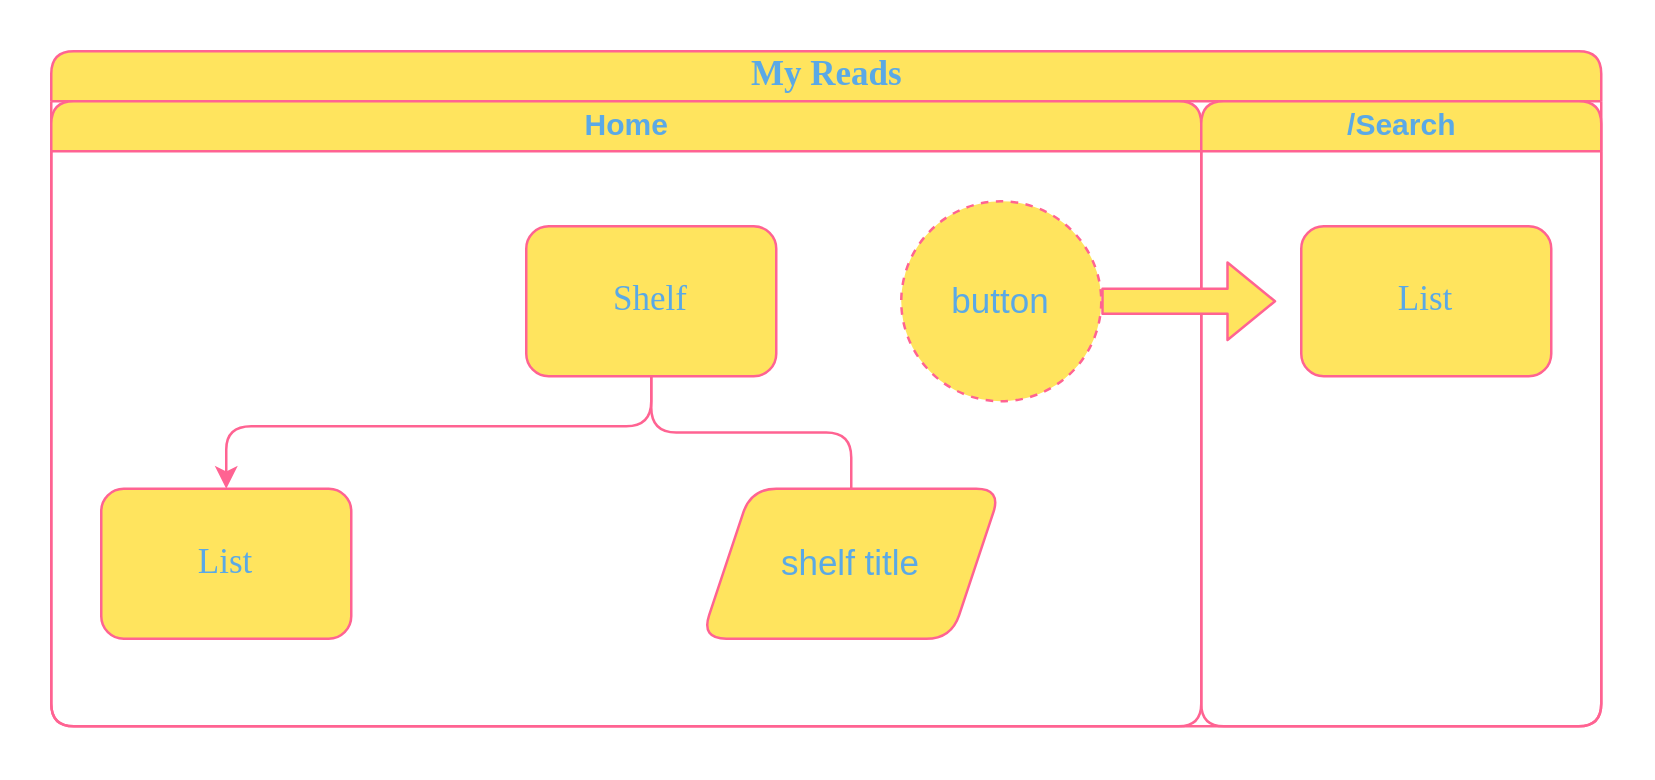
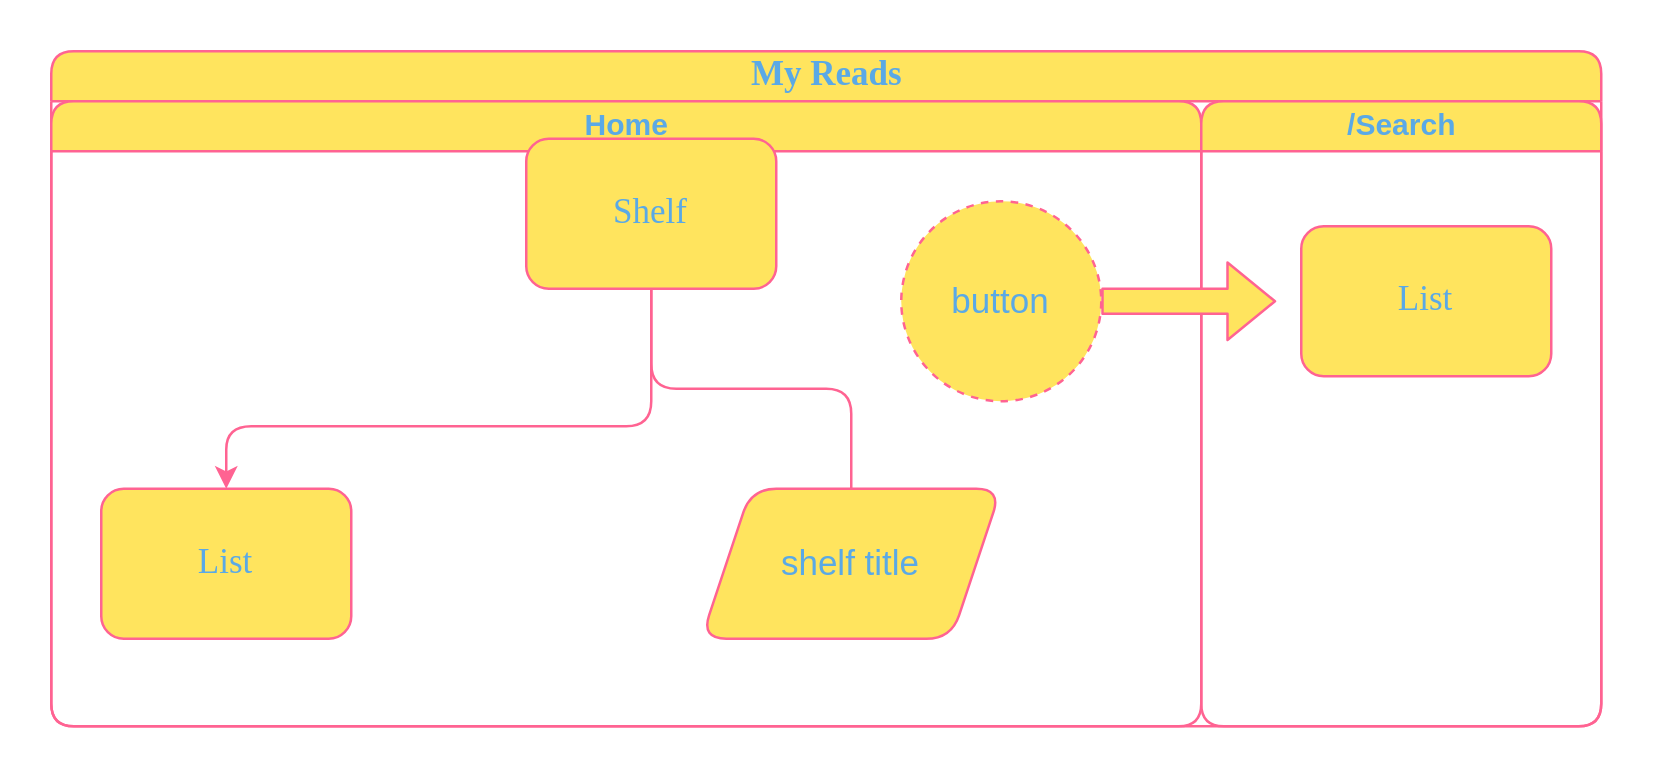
(651, 301) -> (651, 214)
